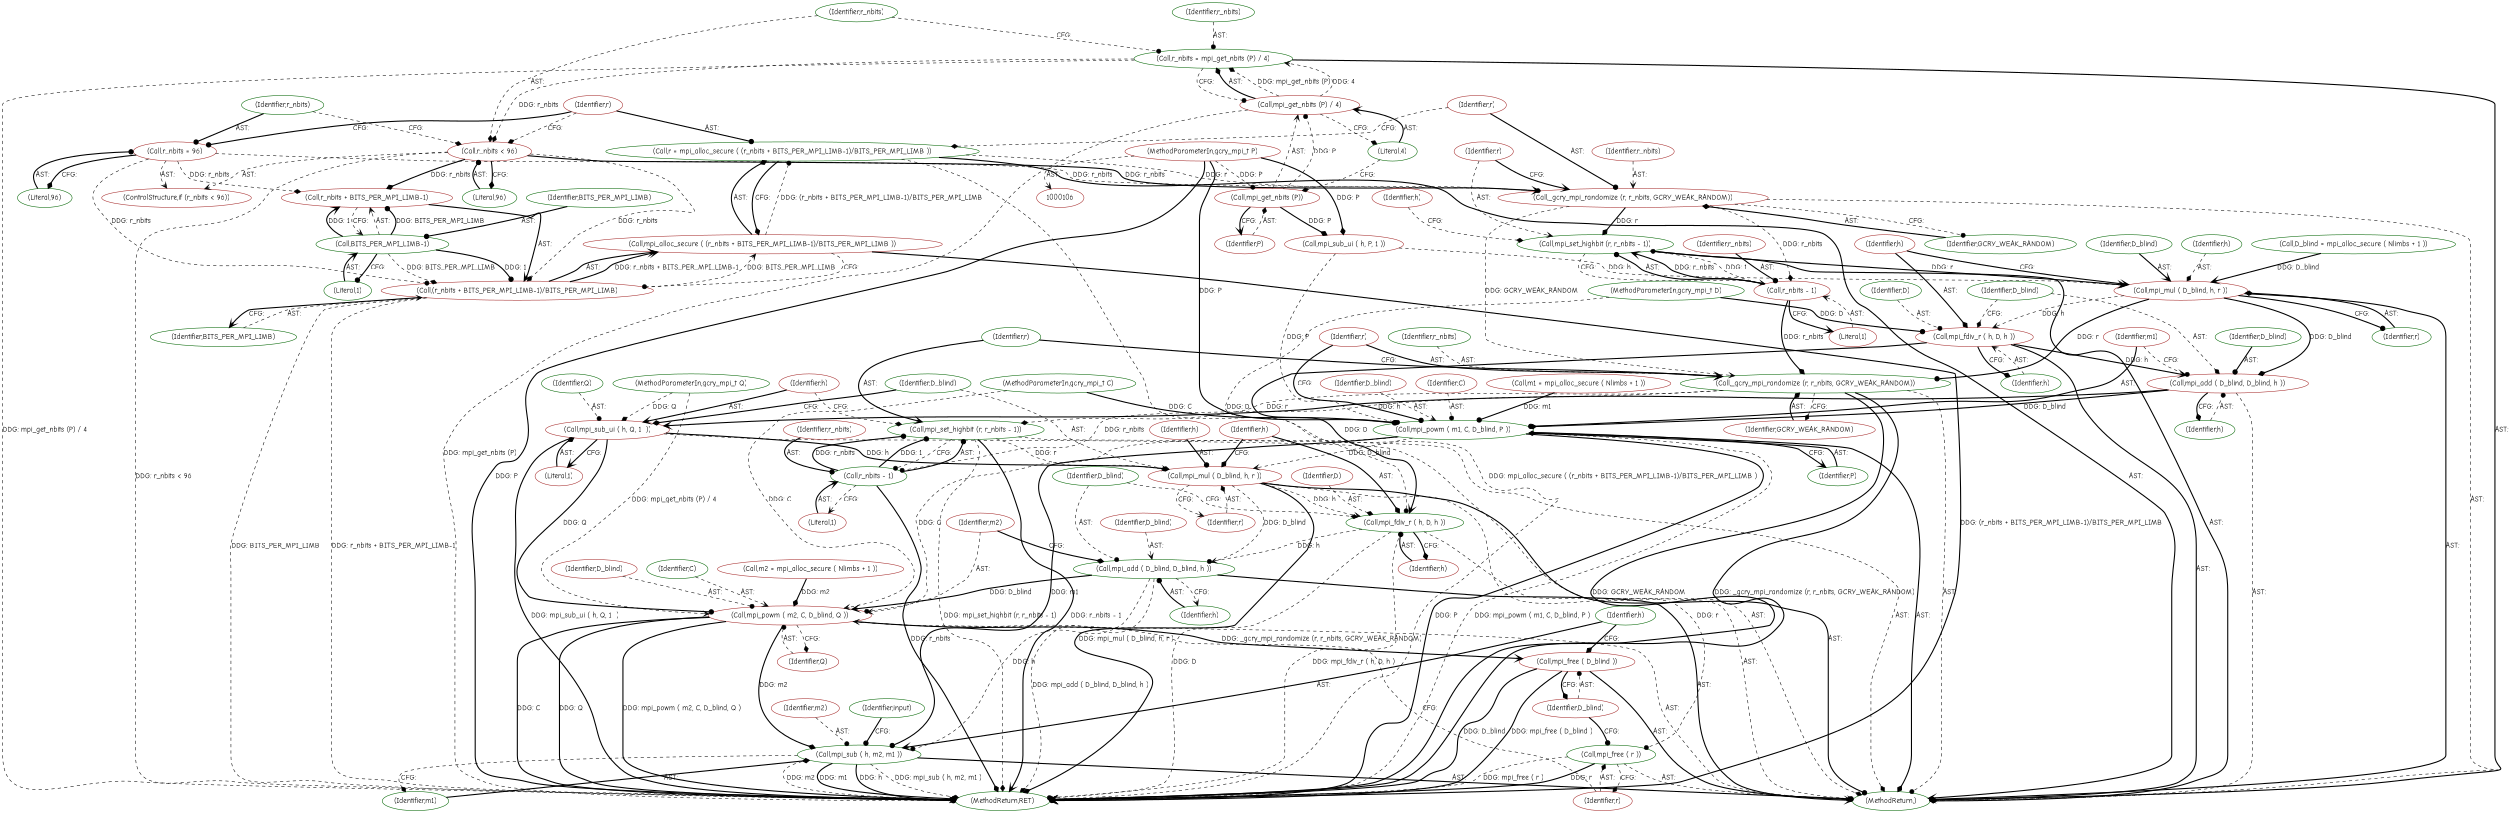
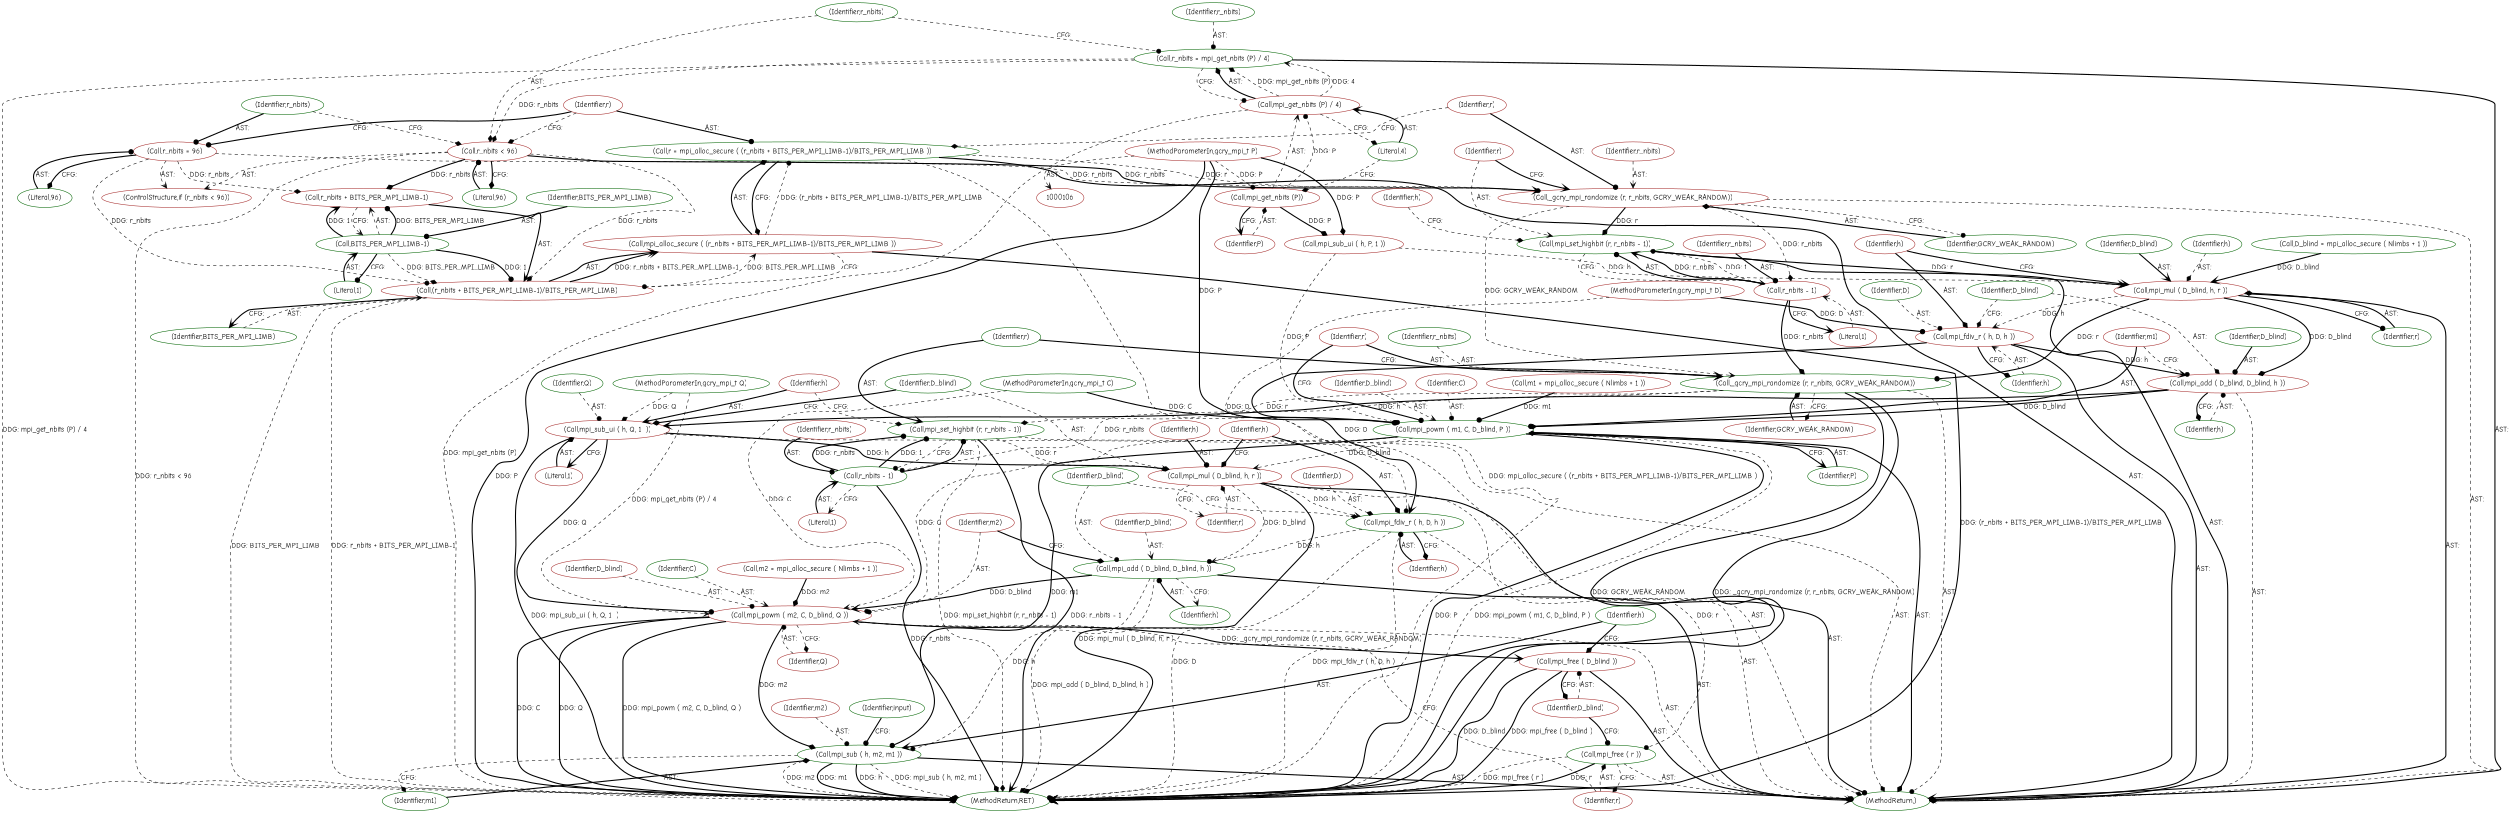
(1666, 291) -> (1666, 291)
(1112, 450) -> (1111, 450)
